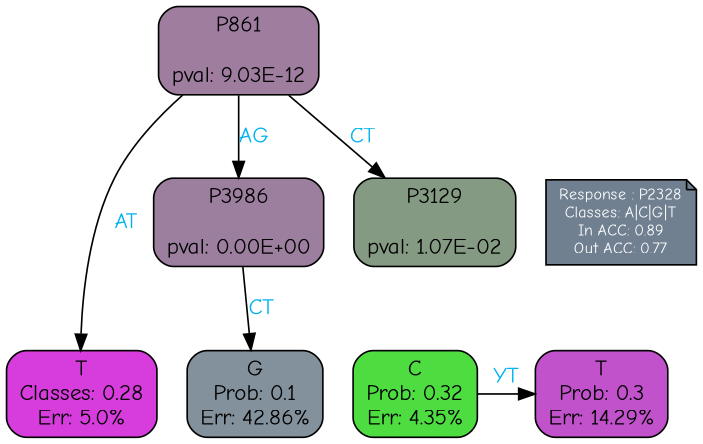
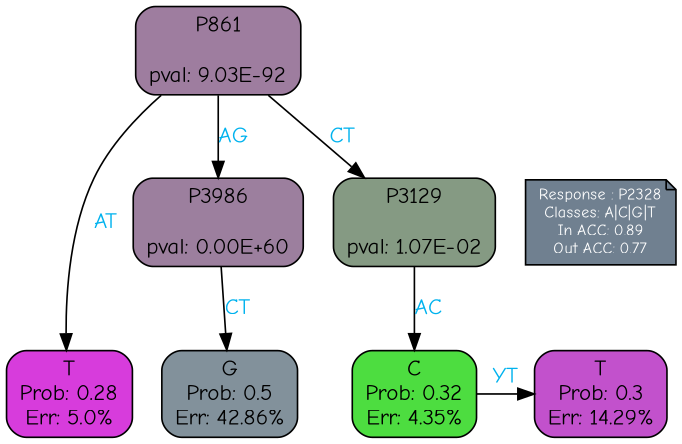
(239, 51) -> (218, 51)
(239, 222) -> (218, 222)
none -> (414, 300)
(82, 394) -> (69, 394)
(255, 394) -> (230, 394)
